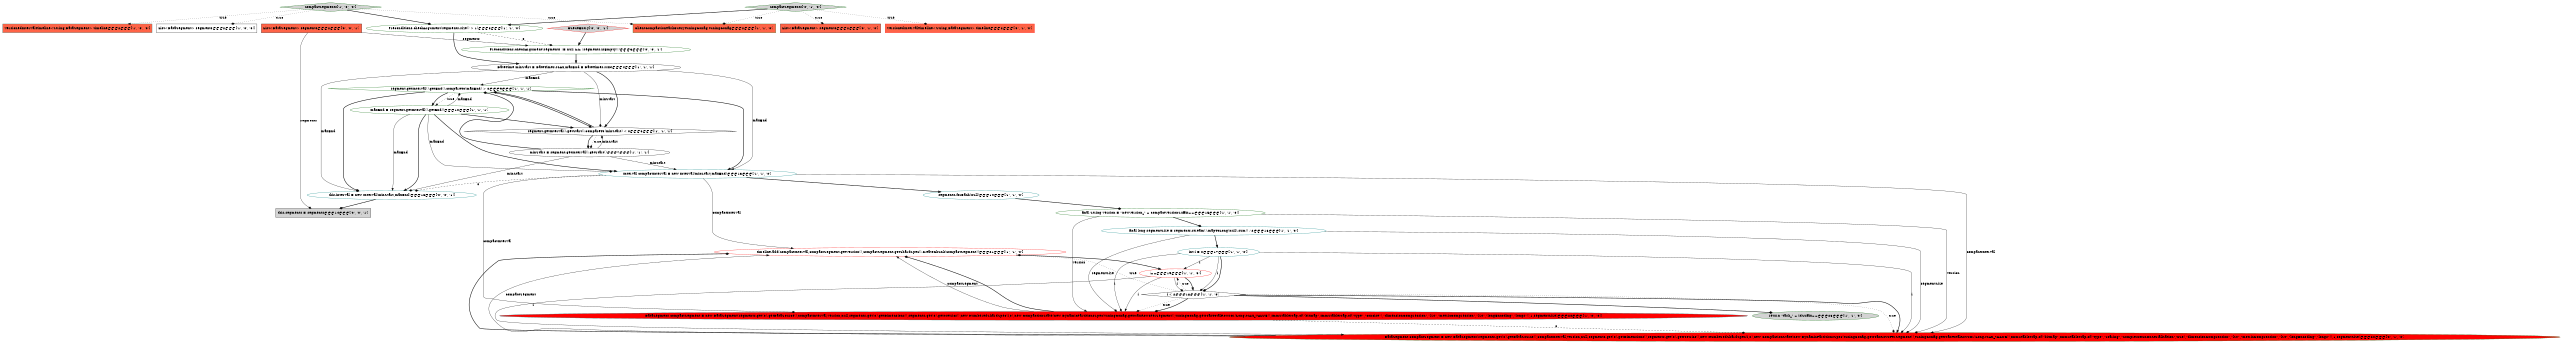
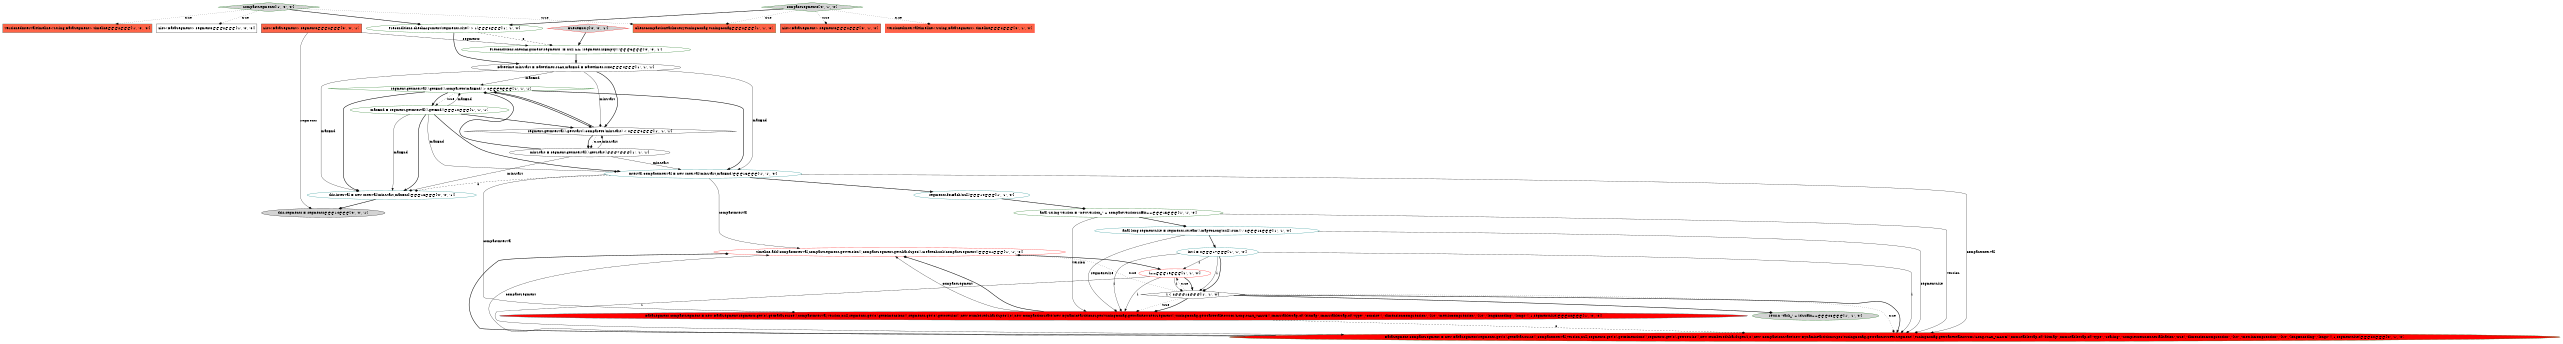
(323, 213) -> (323, 213)
